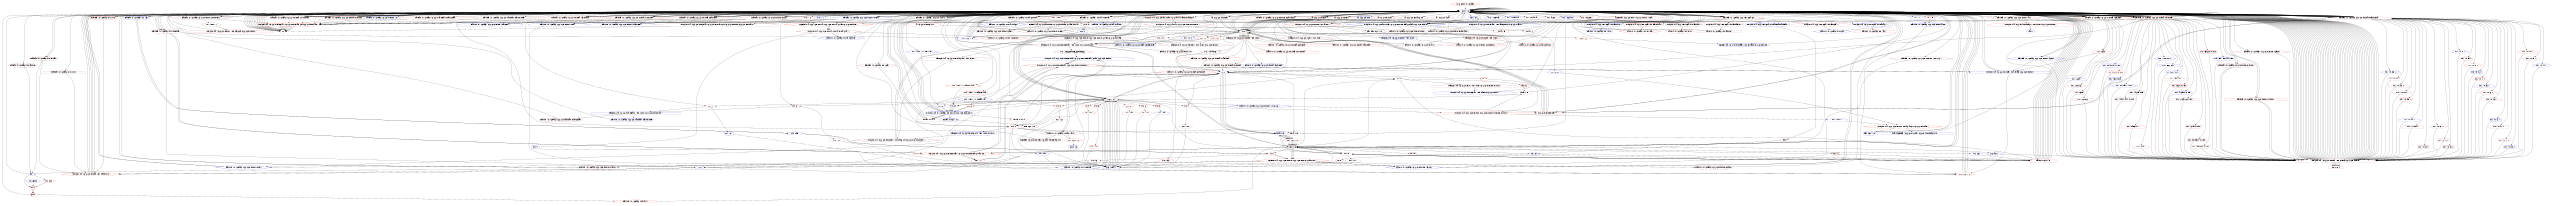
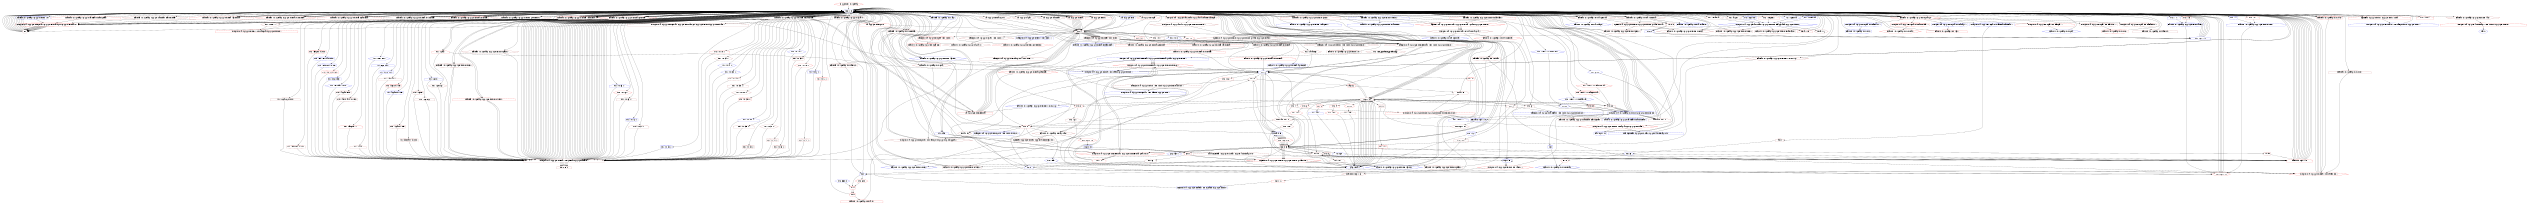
none -> (1231, 154)
